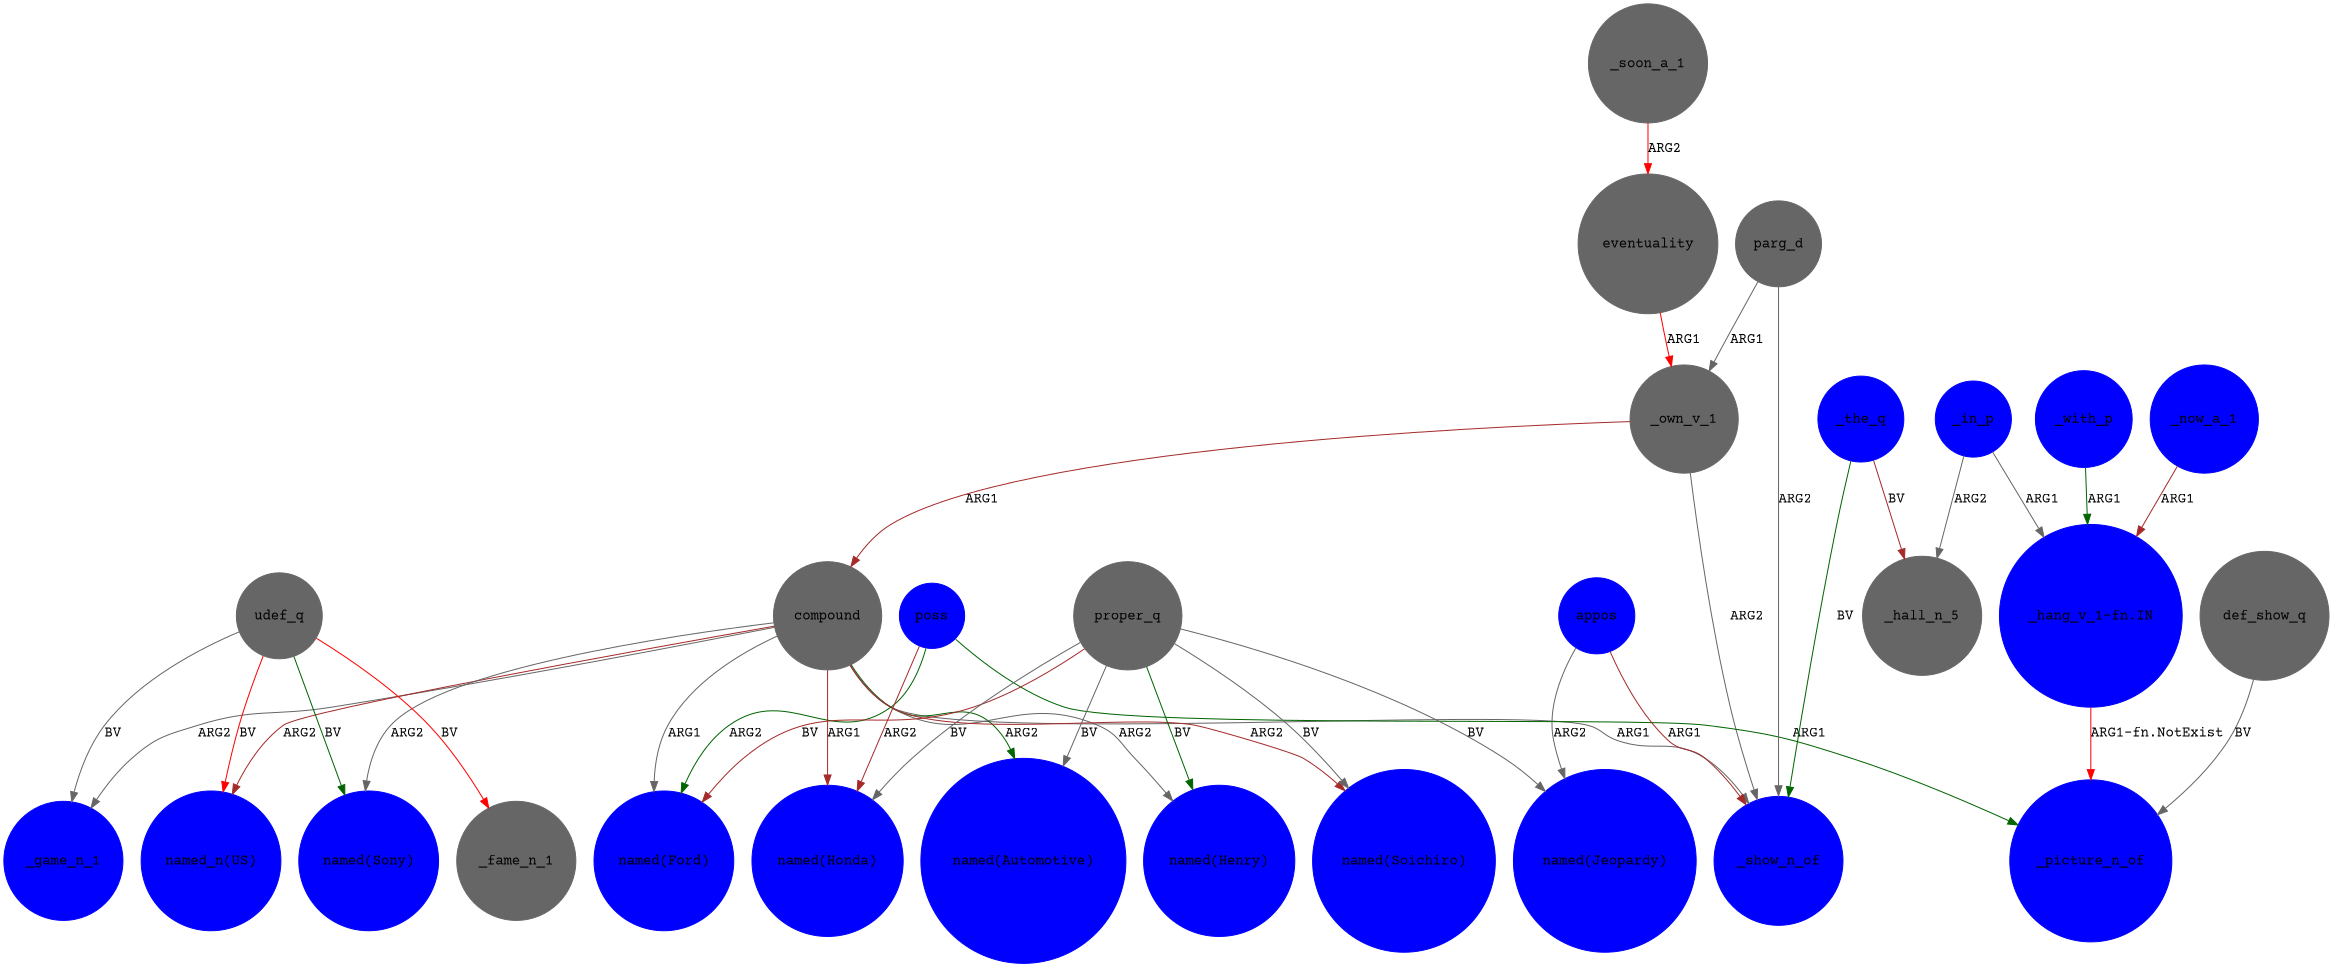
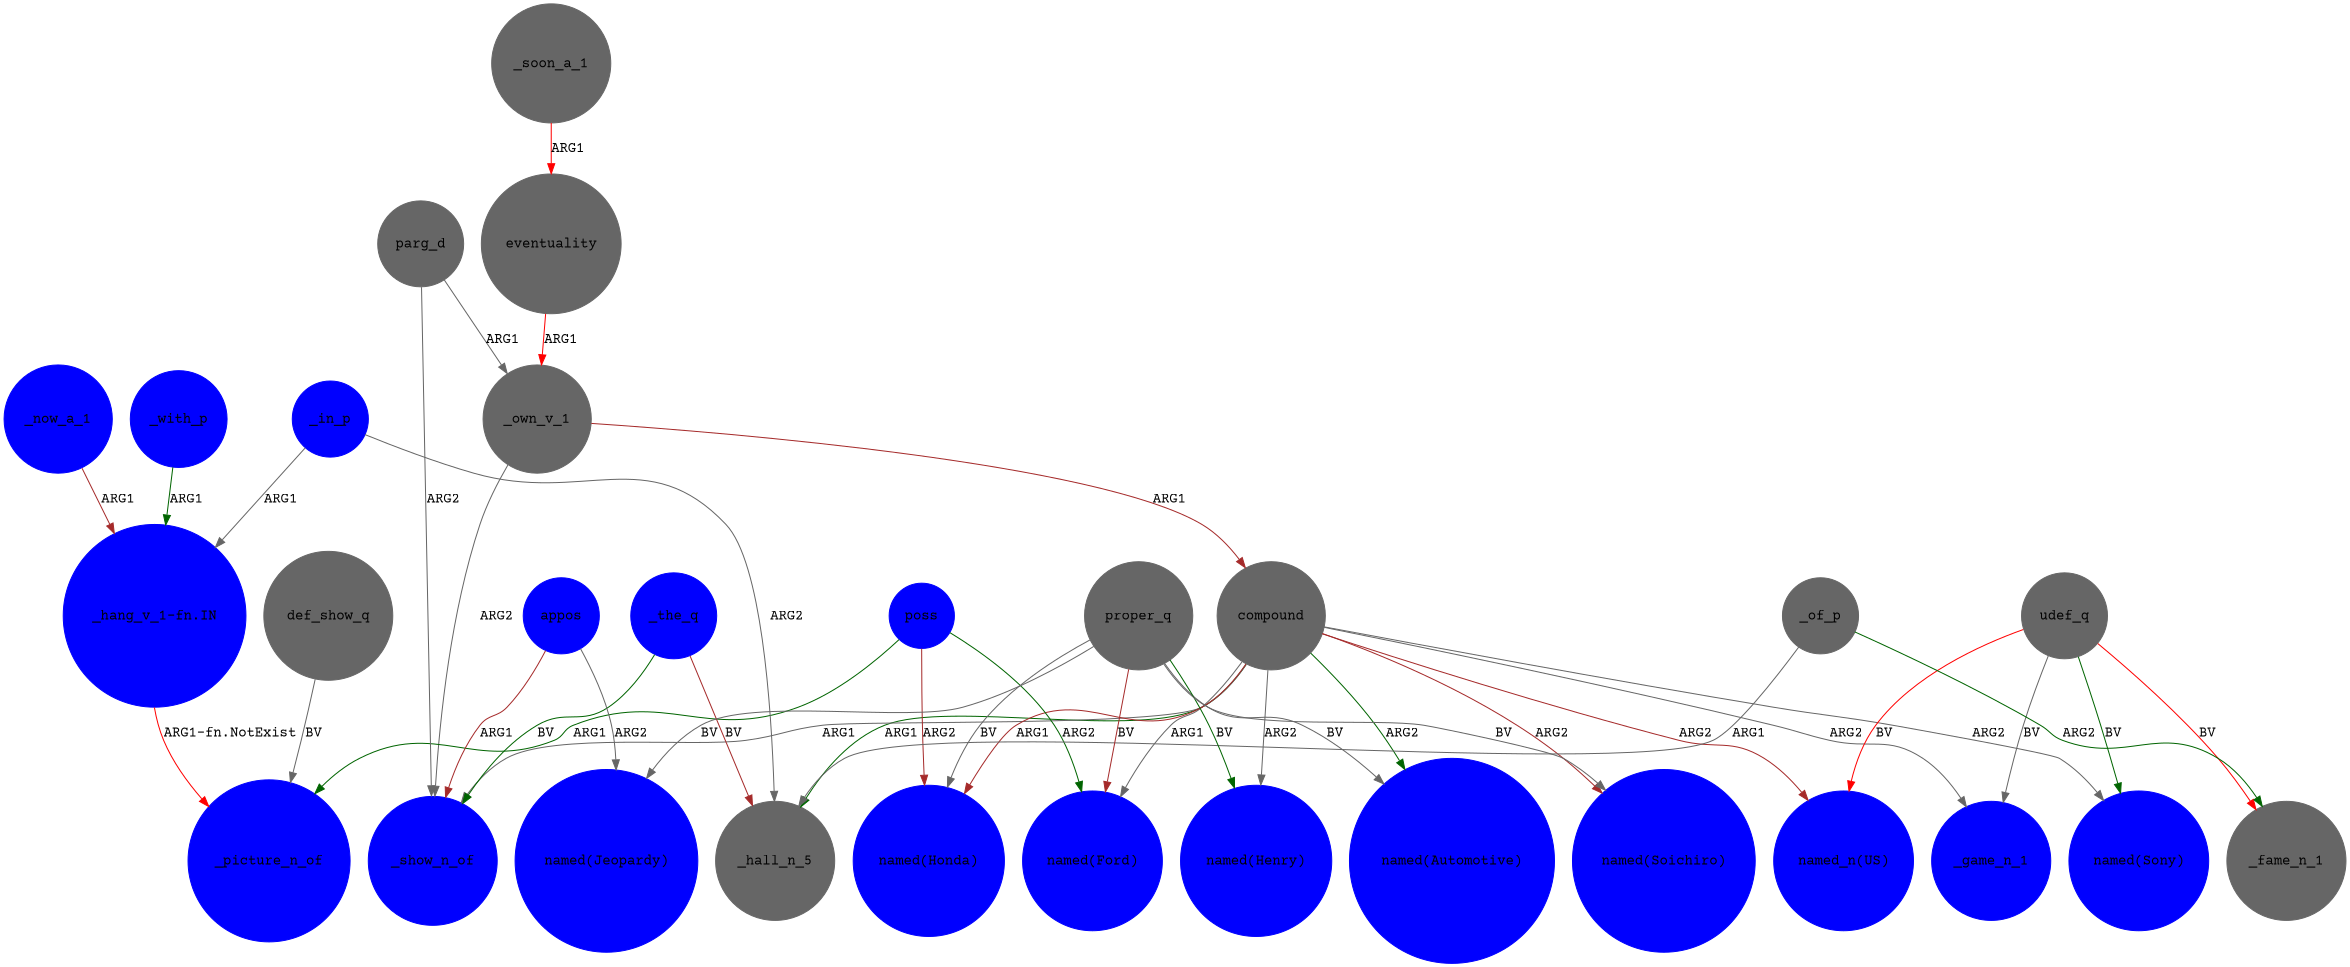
(1665, 148) -> (568, 148)
none -> (1820, 616)
none -> (959, 716)
